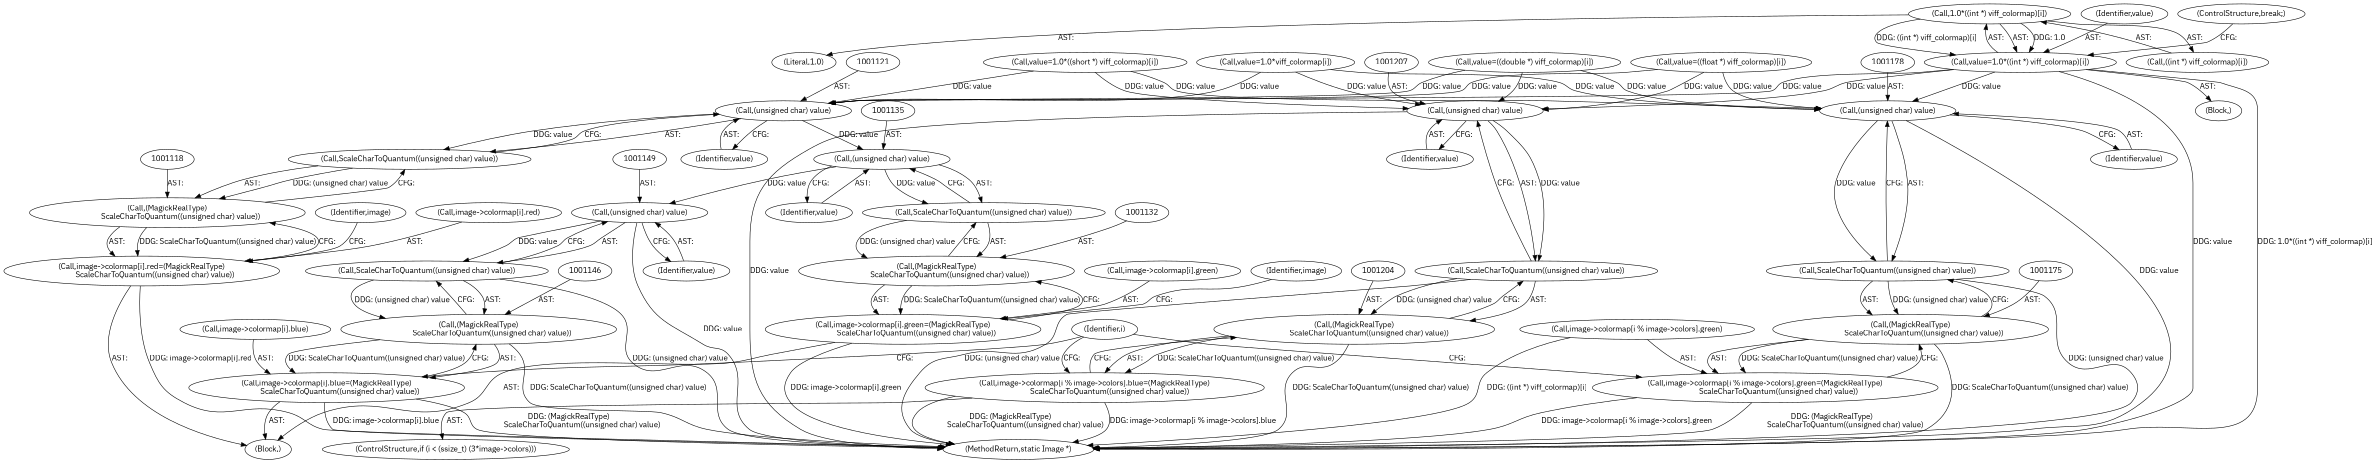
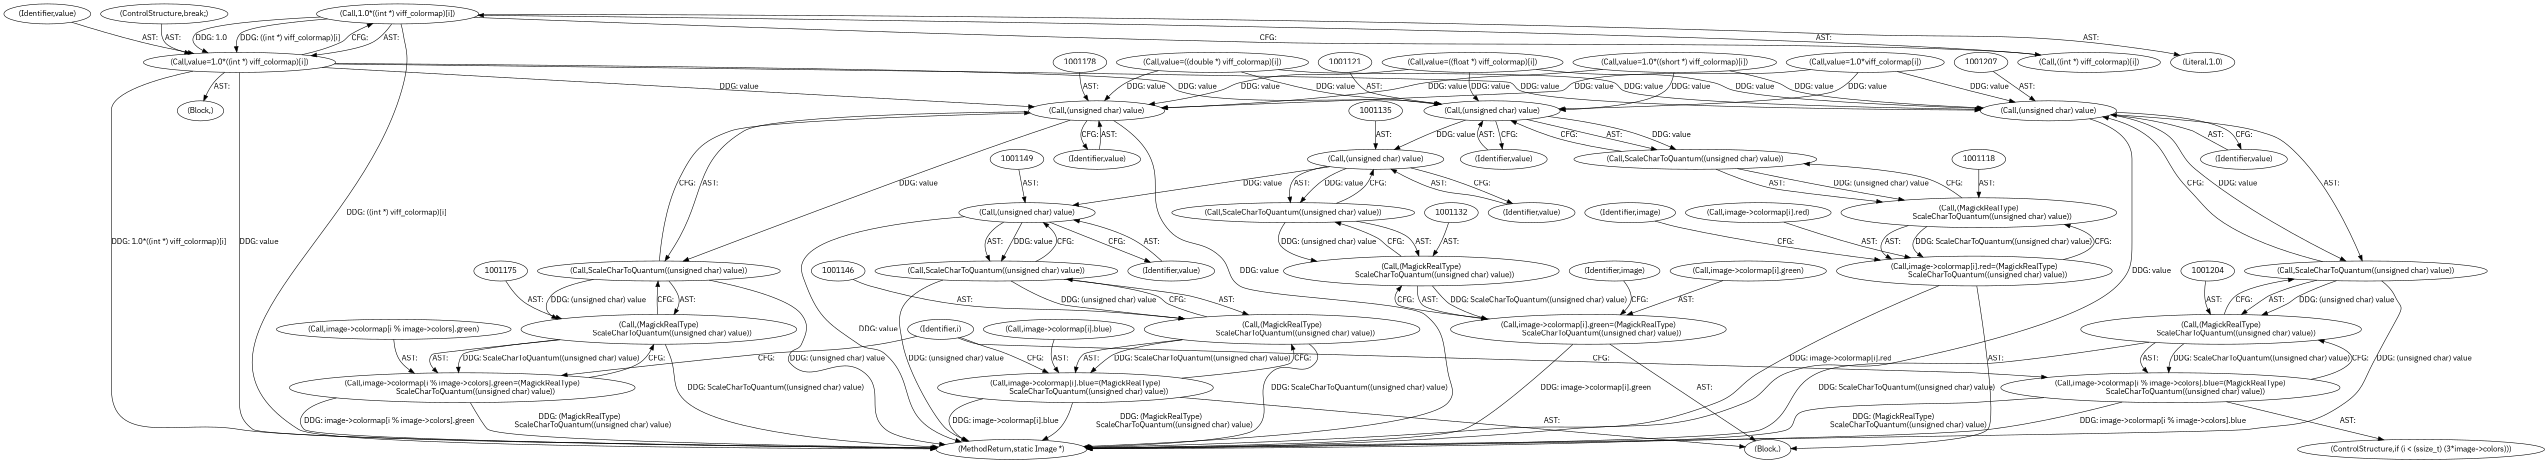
(1997, 38) -> (361, 38)
(2196, 38) -> (1269, 38)
(2230, 38) -> (174, 38)
(1346, 426) -> (279, 412)
